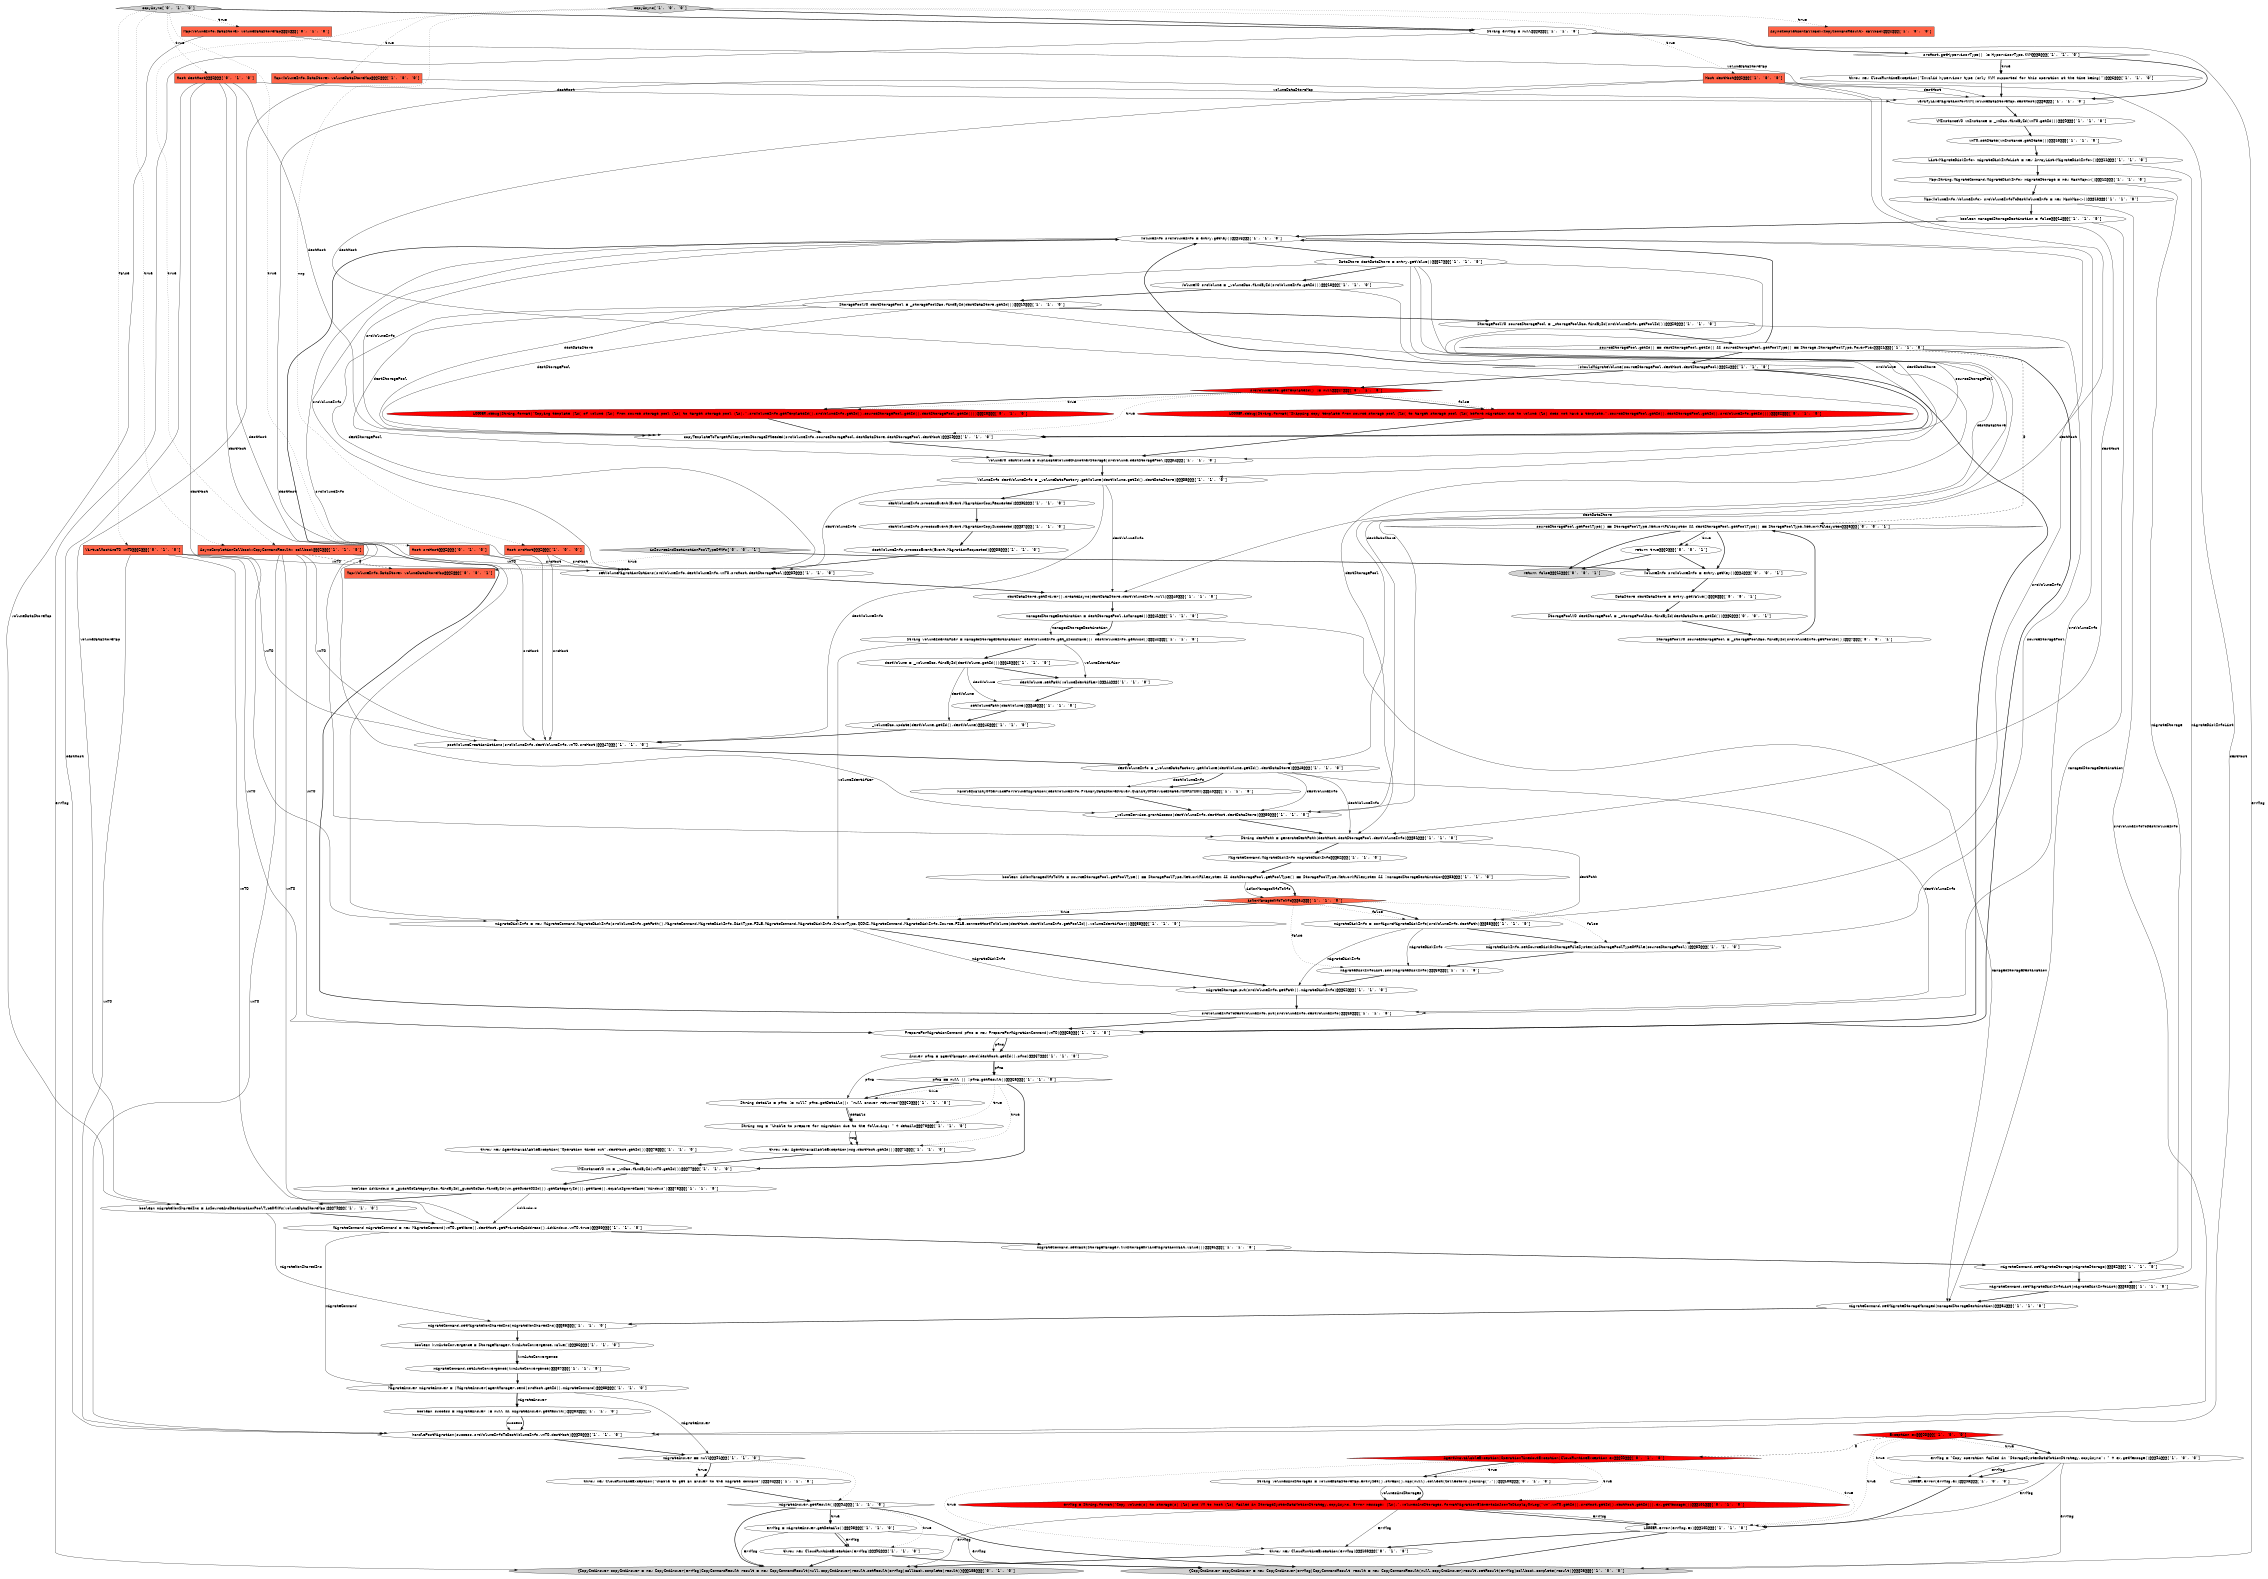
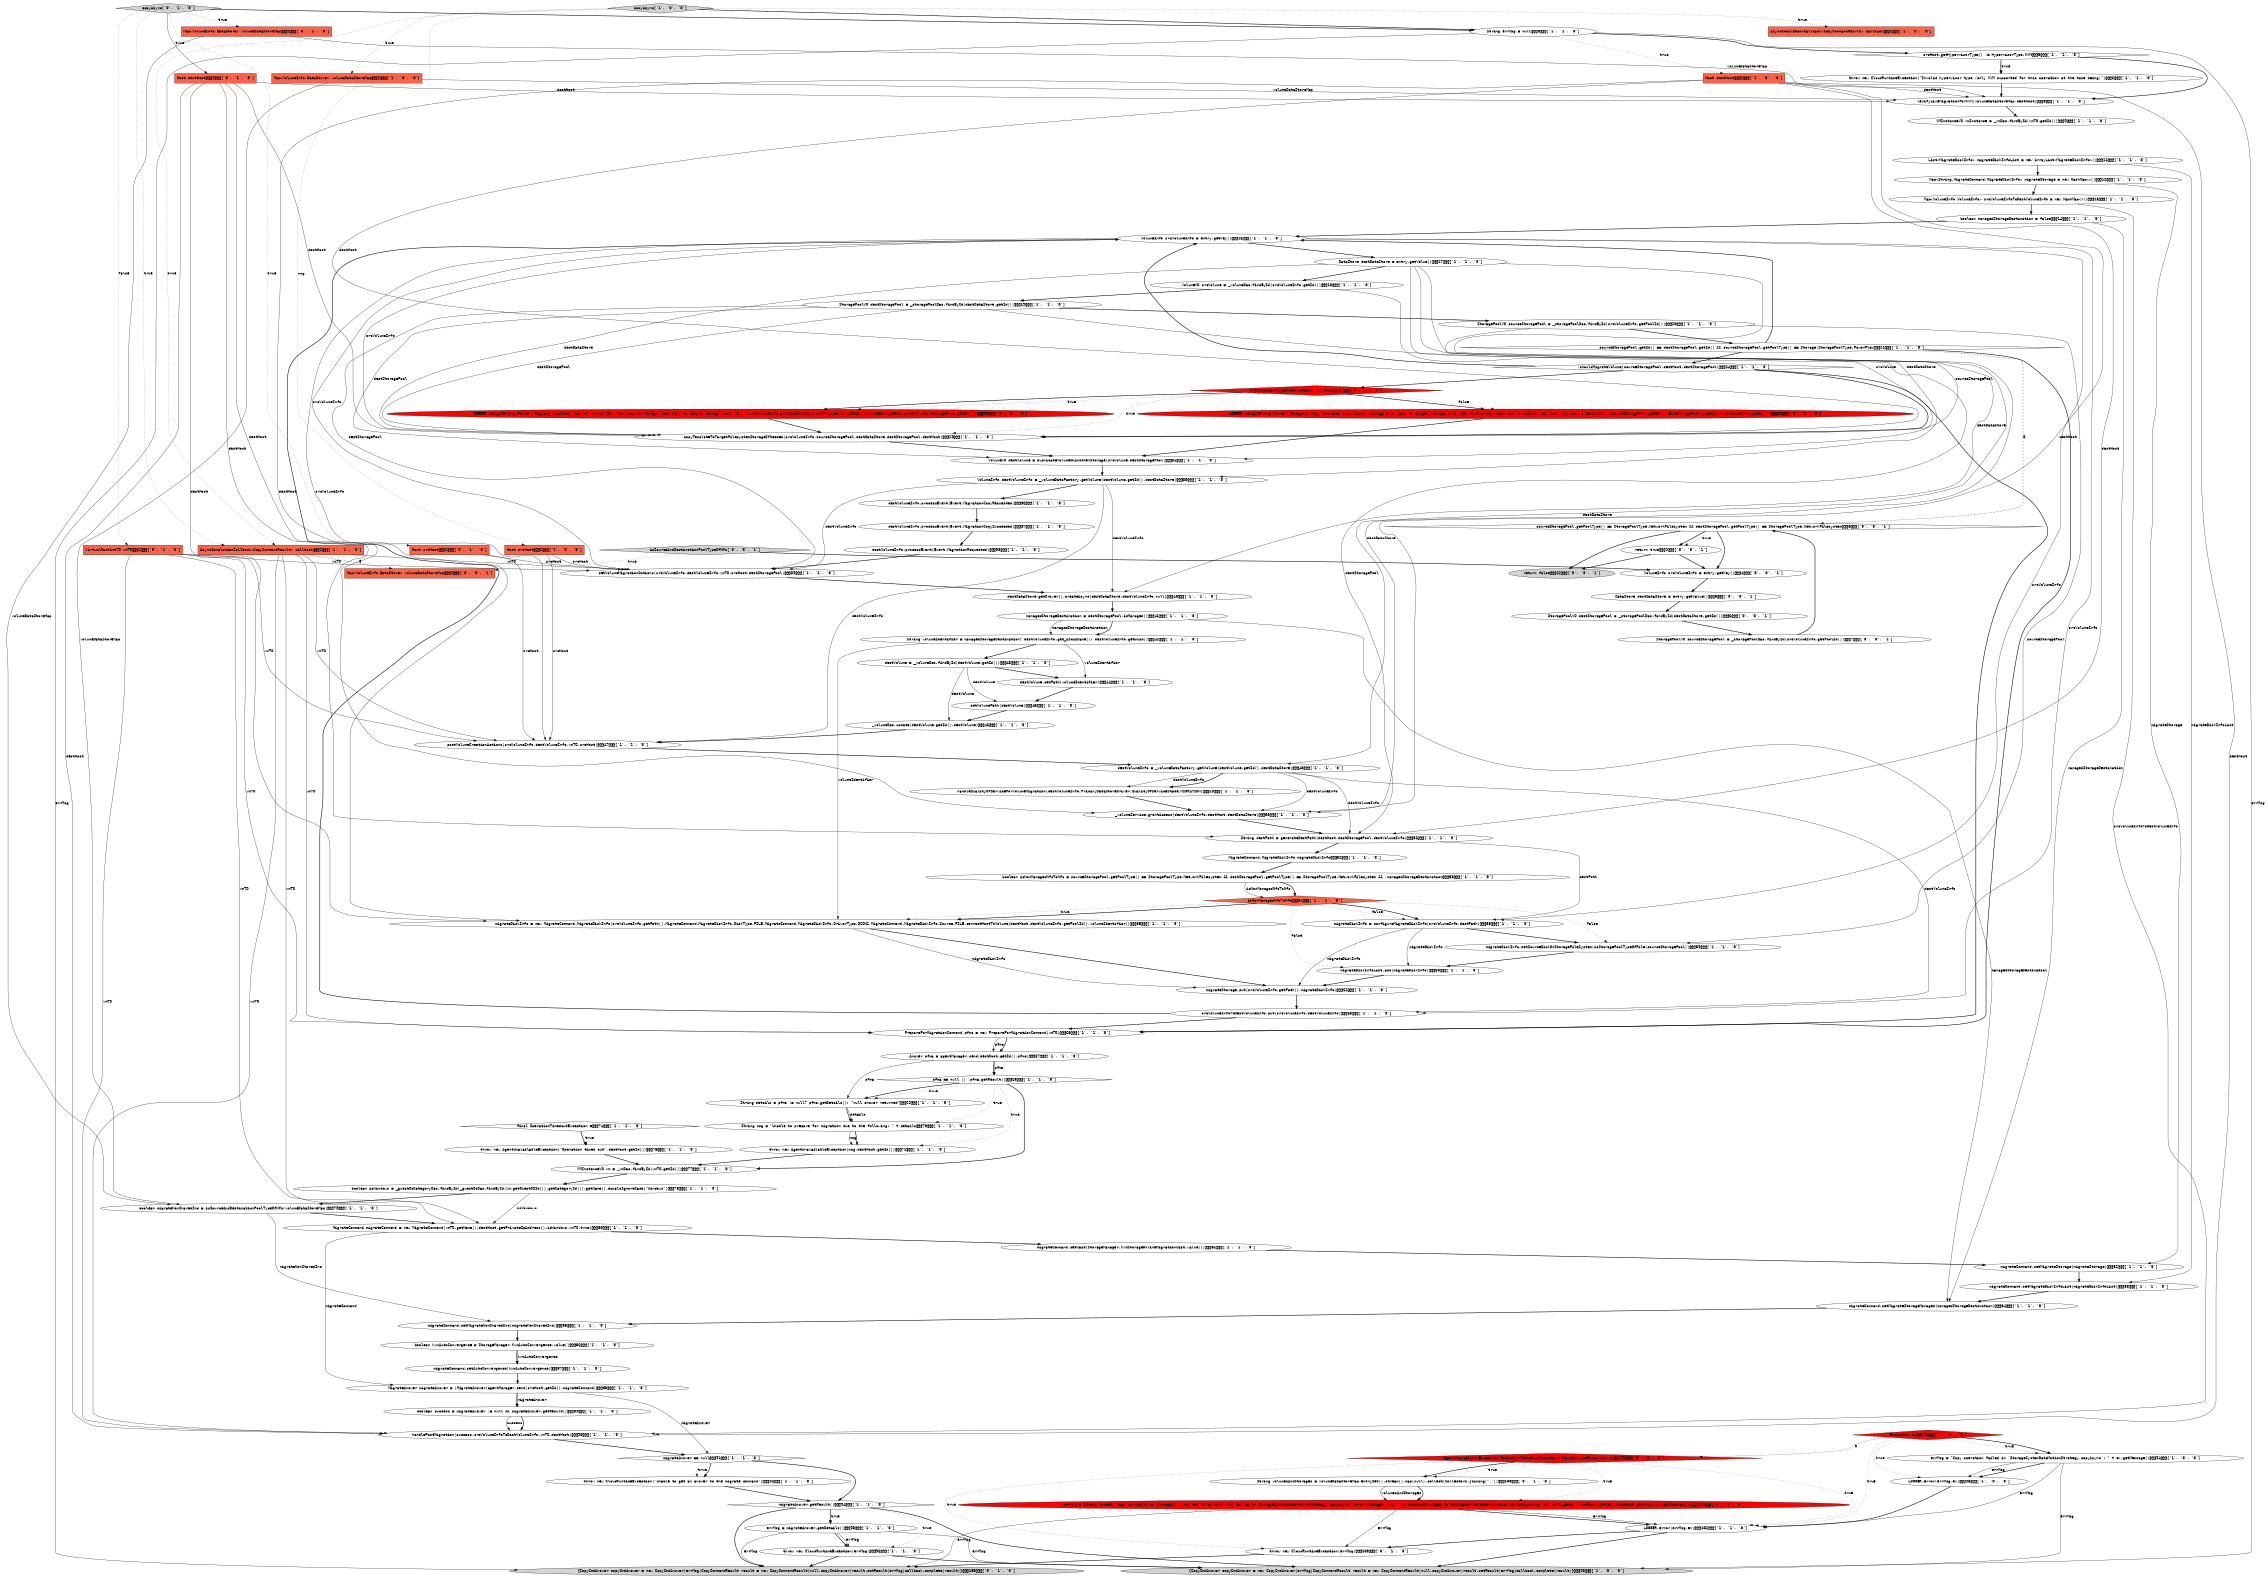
(1225, 13) -> (1637, 55)
(177, 48) -> (177, 48)
(2034, 141) -> none
none -> (580, 1126)
(818, 1467) -> (818, 1467)
